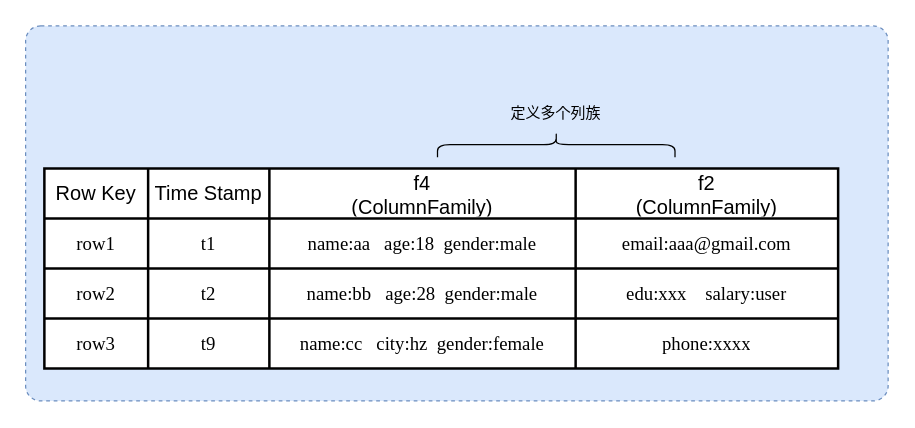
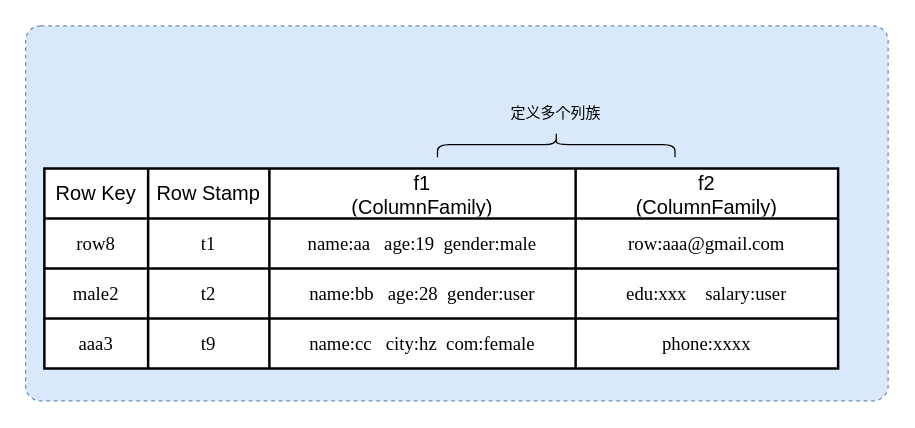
(209, 193) -> (209, 193)
(423, 193) -> (423, 193)
(96, 243) -> (96, 243)
(423, 243) -> (423, 243)
(707, 243) -> (707, 243)
(96, 293) -> (96, 293)
(423, 293) -> (423, 293)
(96, 343) -> (96, 343)
(423, 343) -> (423, 343)
